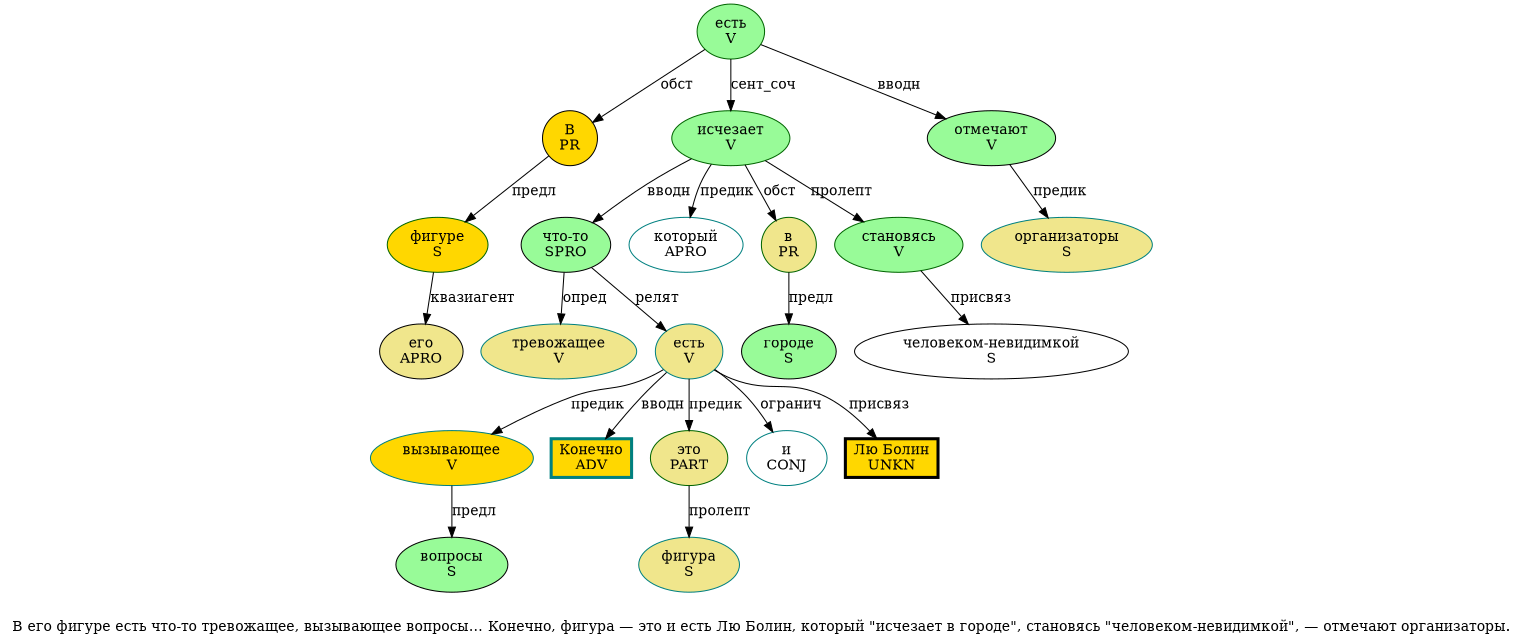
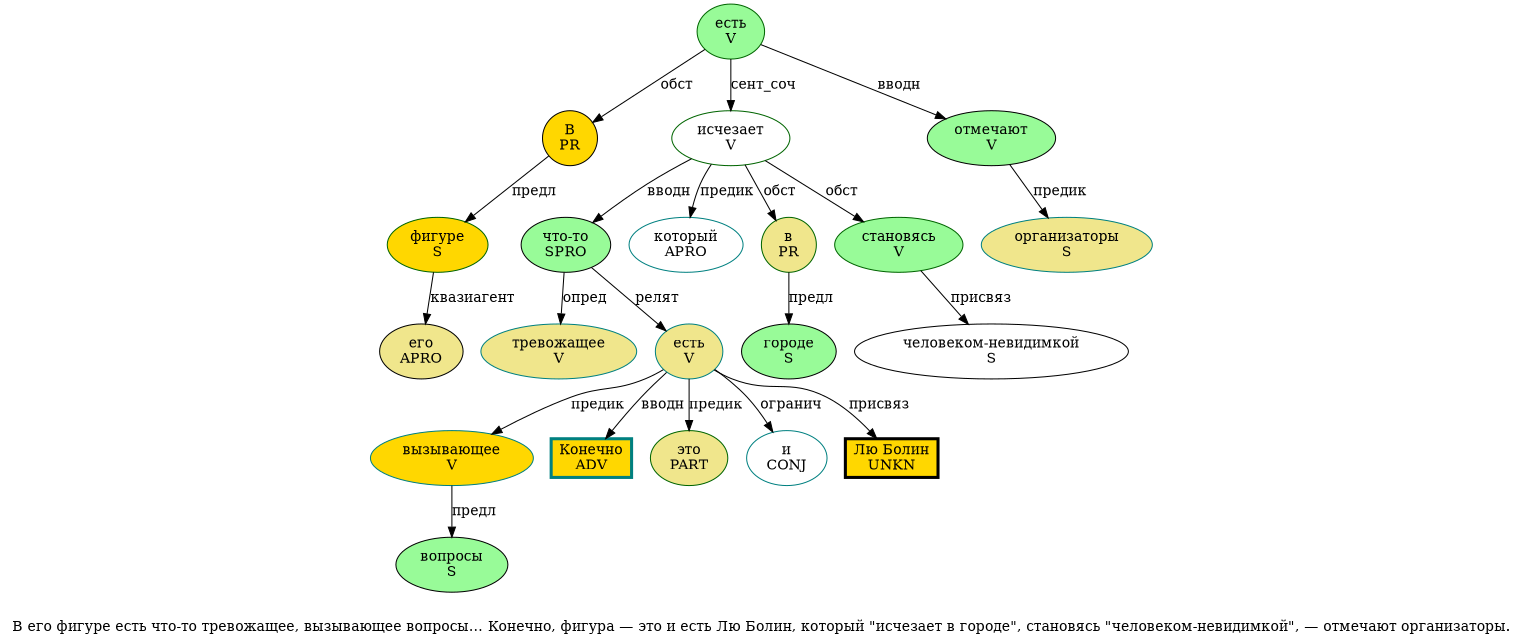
(731, 138) -> (731, 138)
(842, 192) -> (842, 192)
(689, 565) -> none
